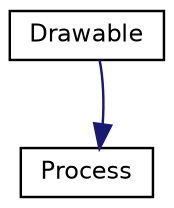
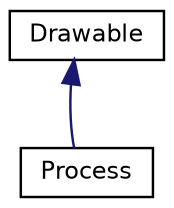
(103, 92) -> (71, 117)
